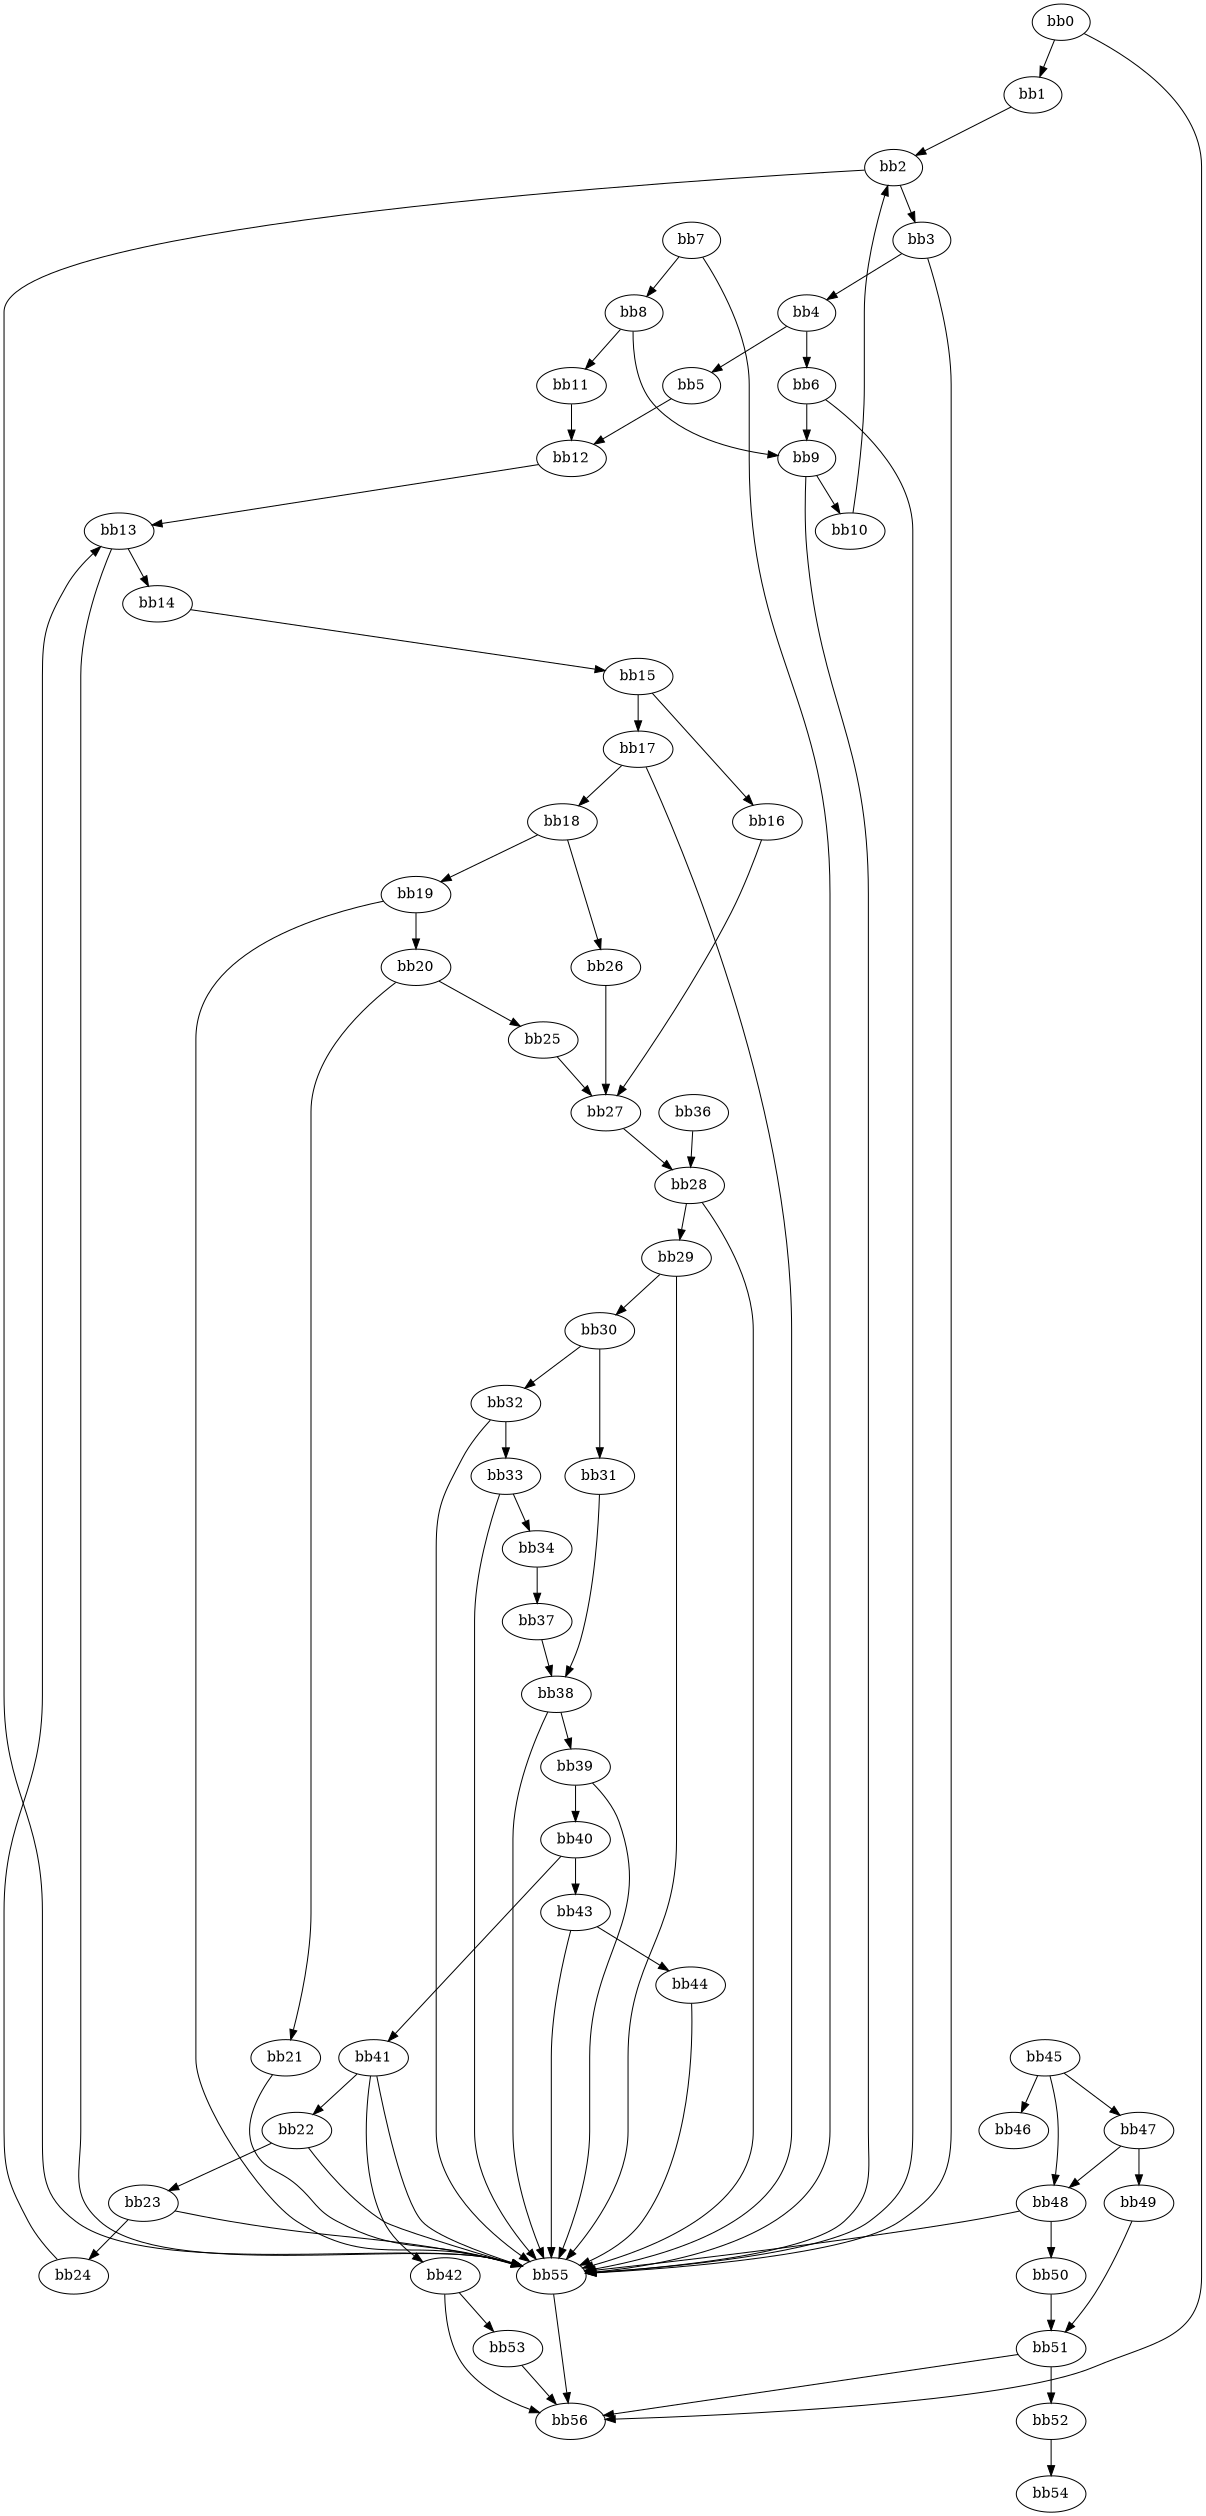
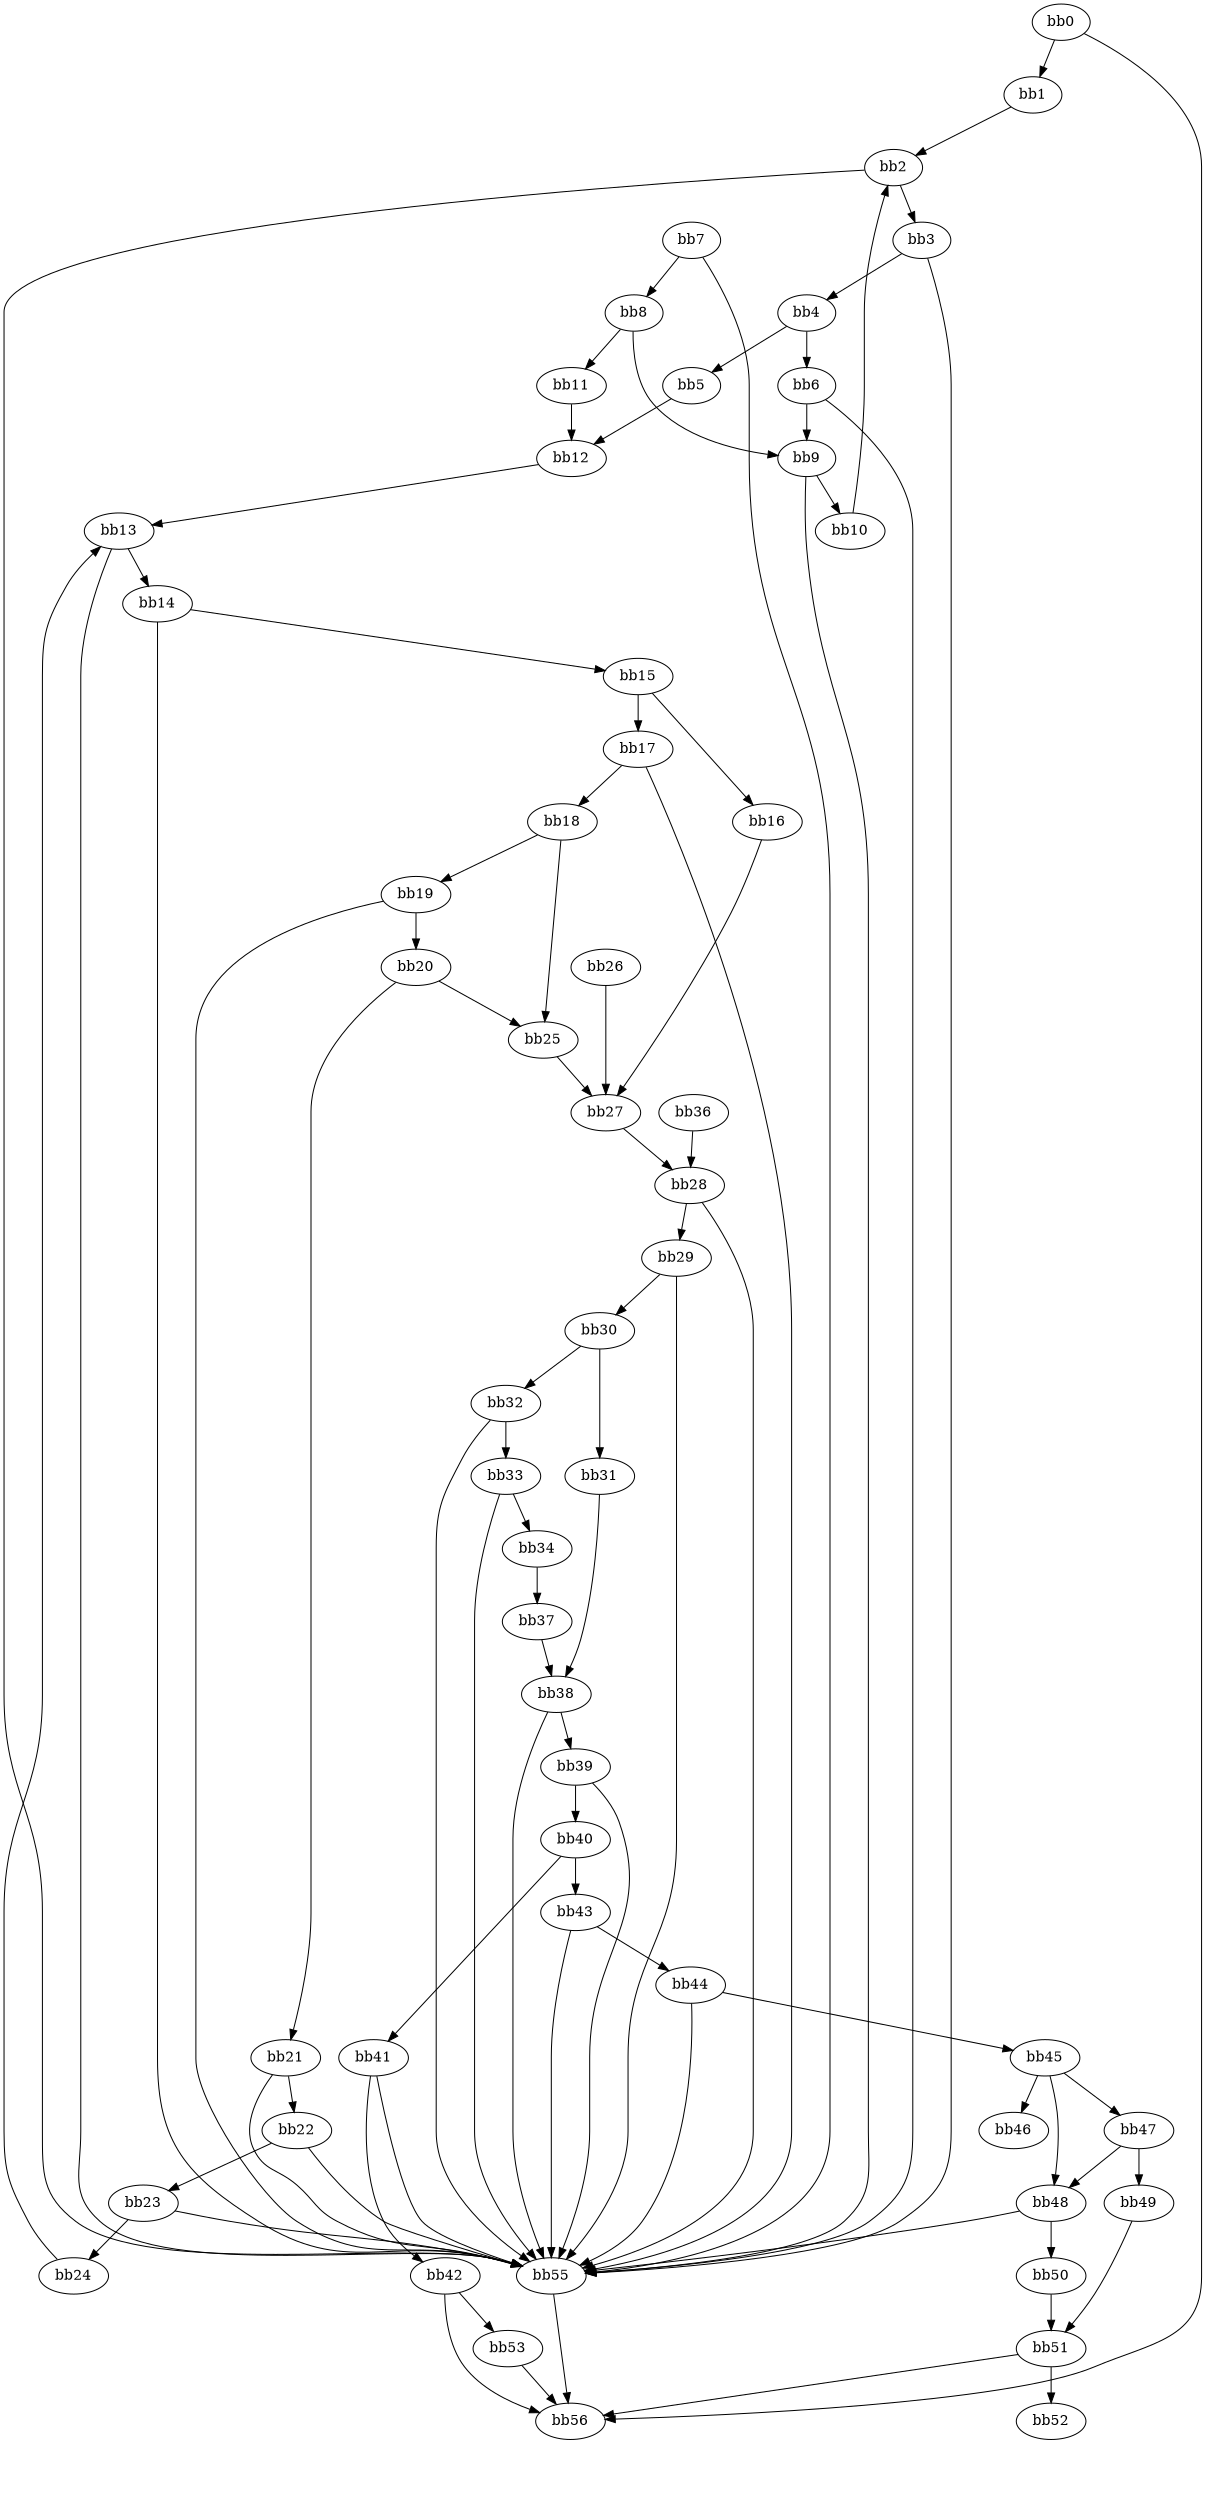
(583, 890) -> (553, 926)
none -> (158, 1572)
none -> (856, 2019)
(339, 2091) -> (291, 2089)
(1051, 2494) -> none
